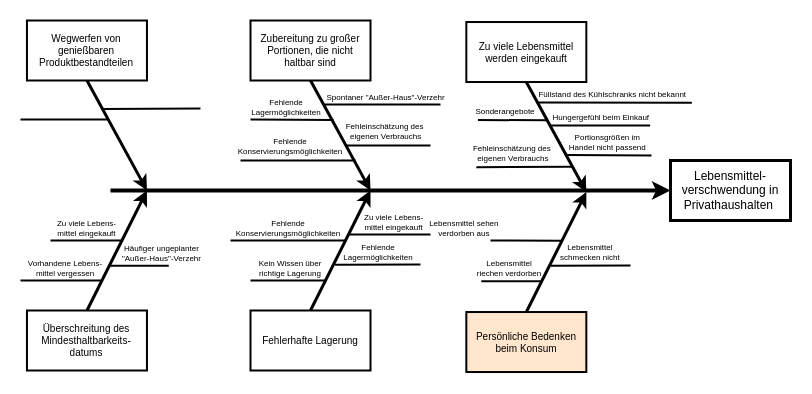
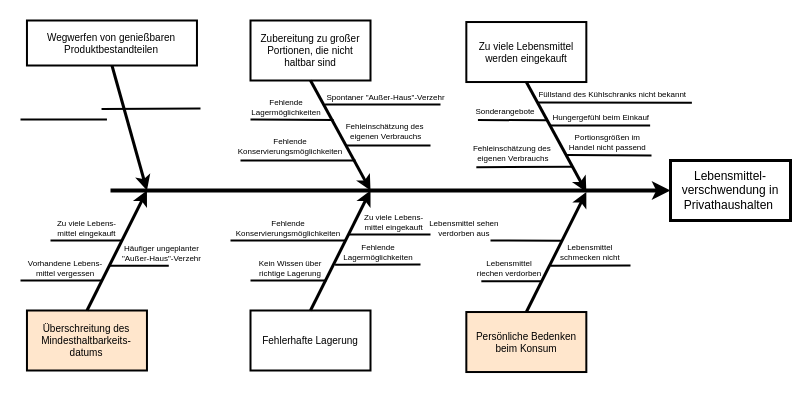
(87, 51) -> (112, 43)
(87, 341) -> (87, 341)
